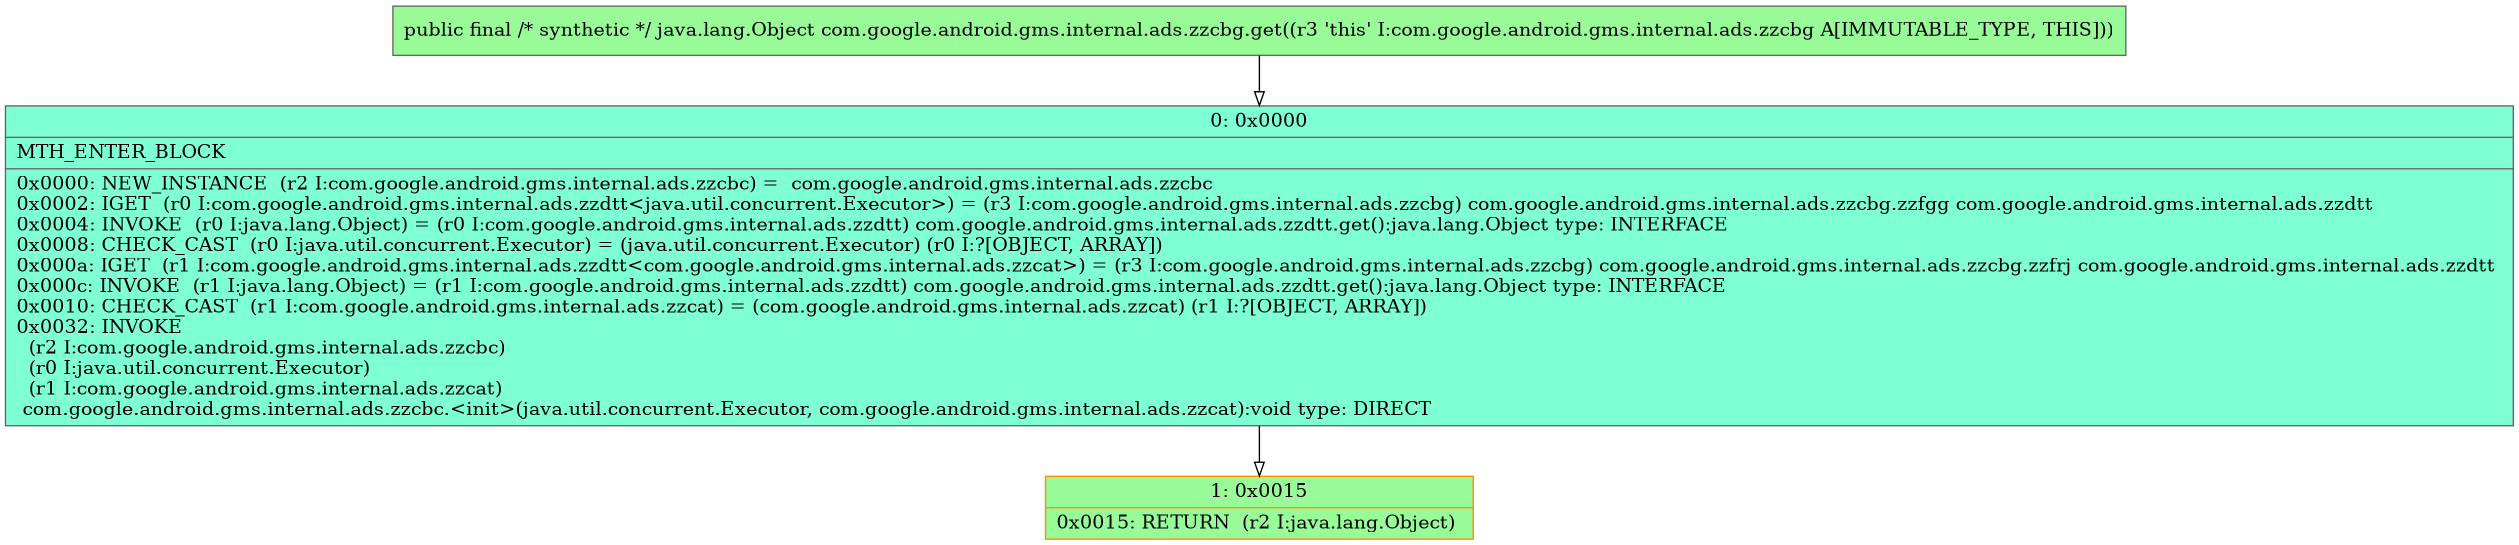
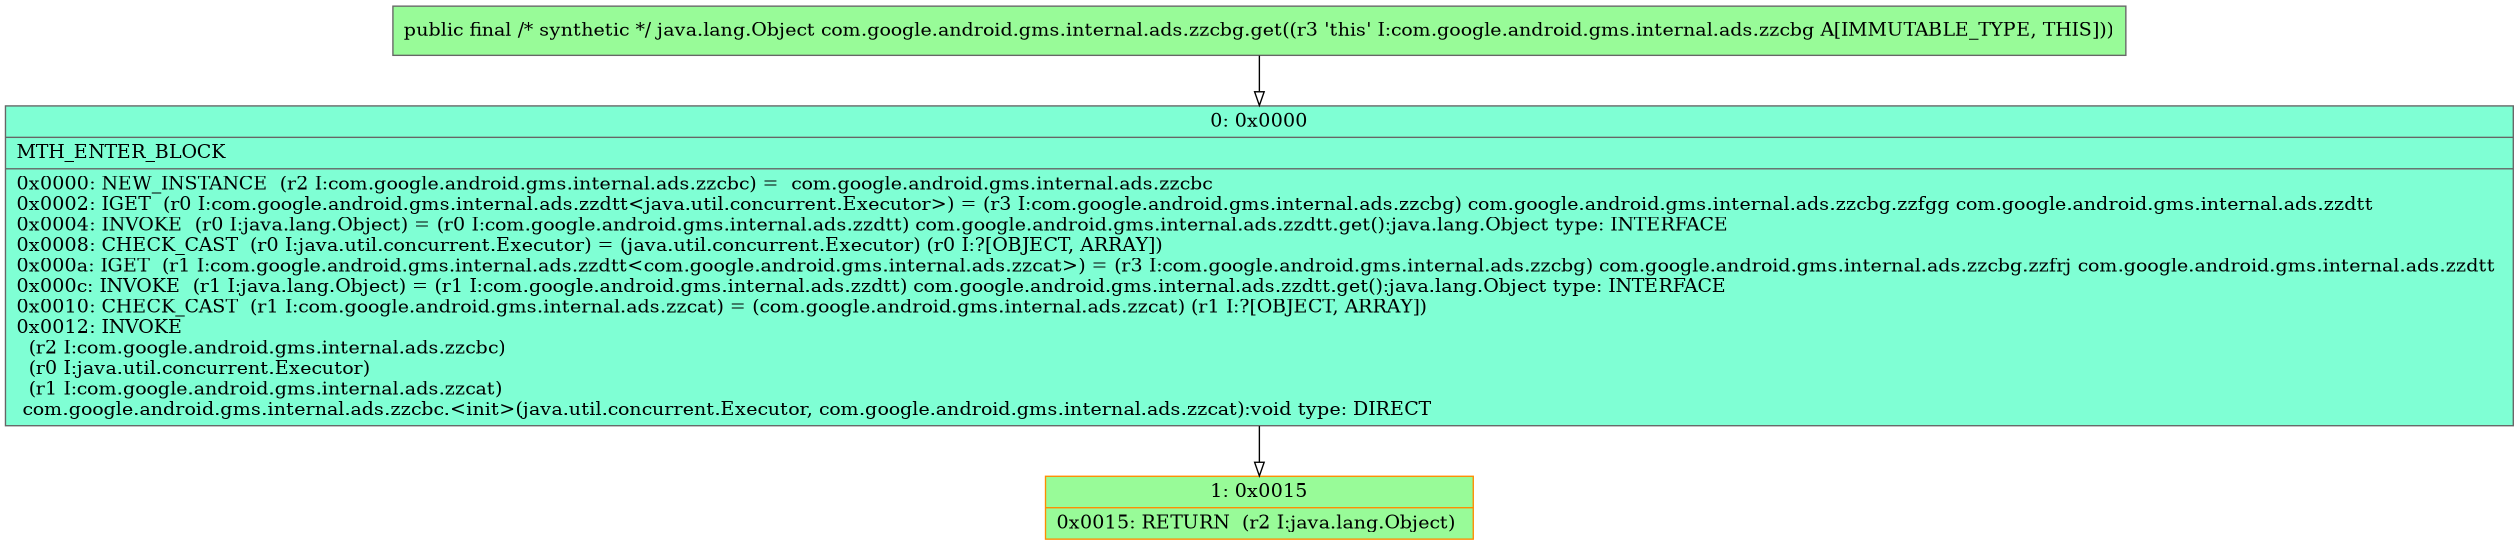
(106, 327) -> (106, 327)
